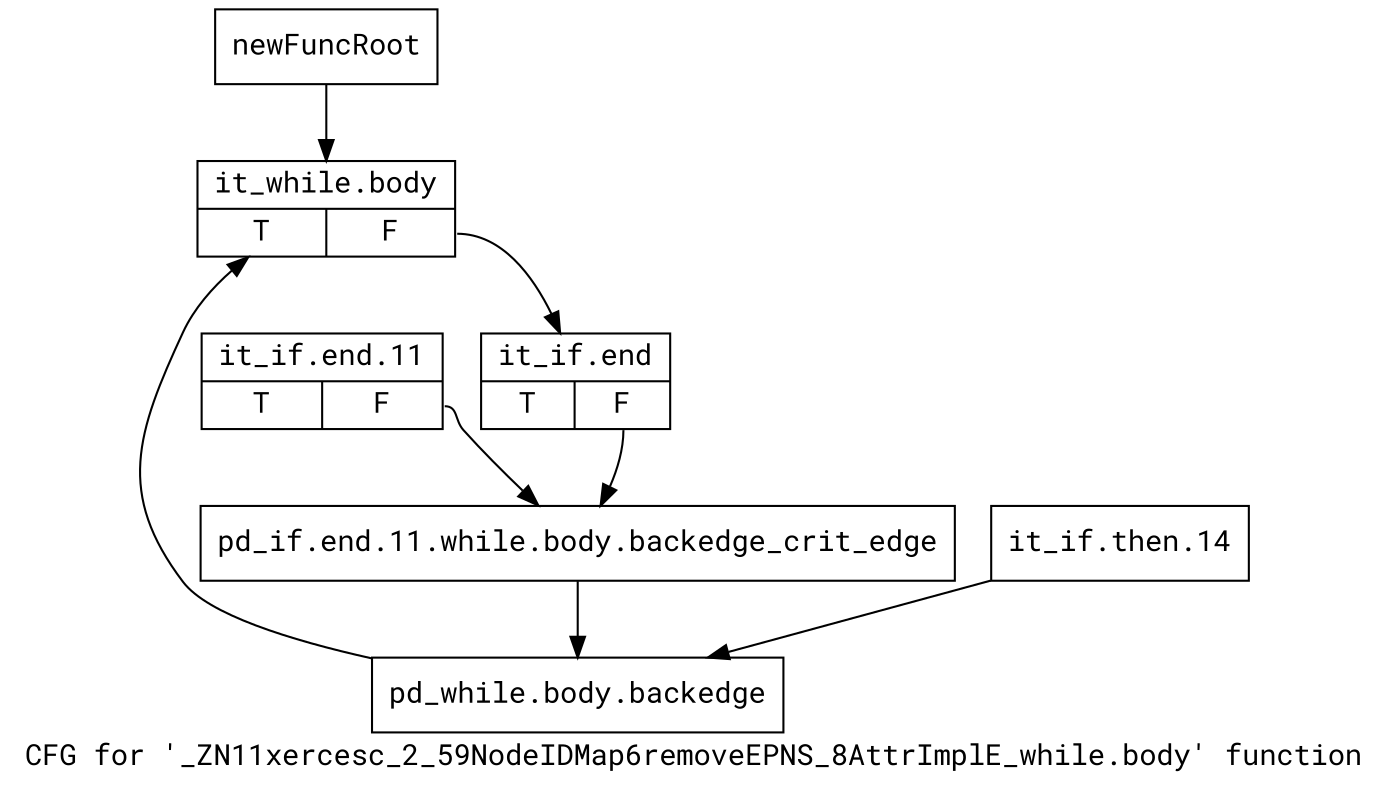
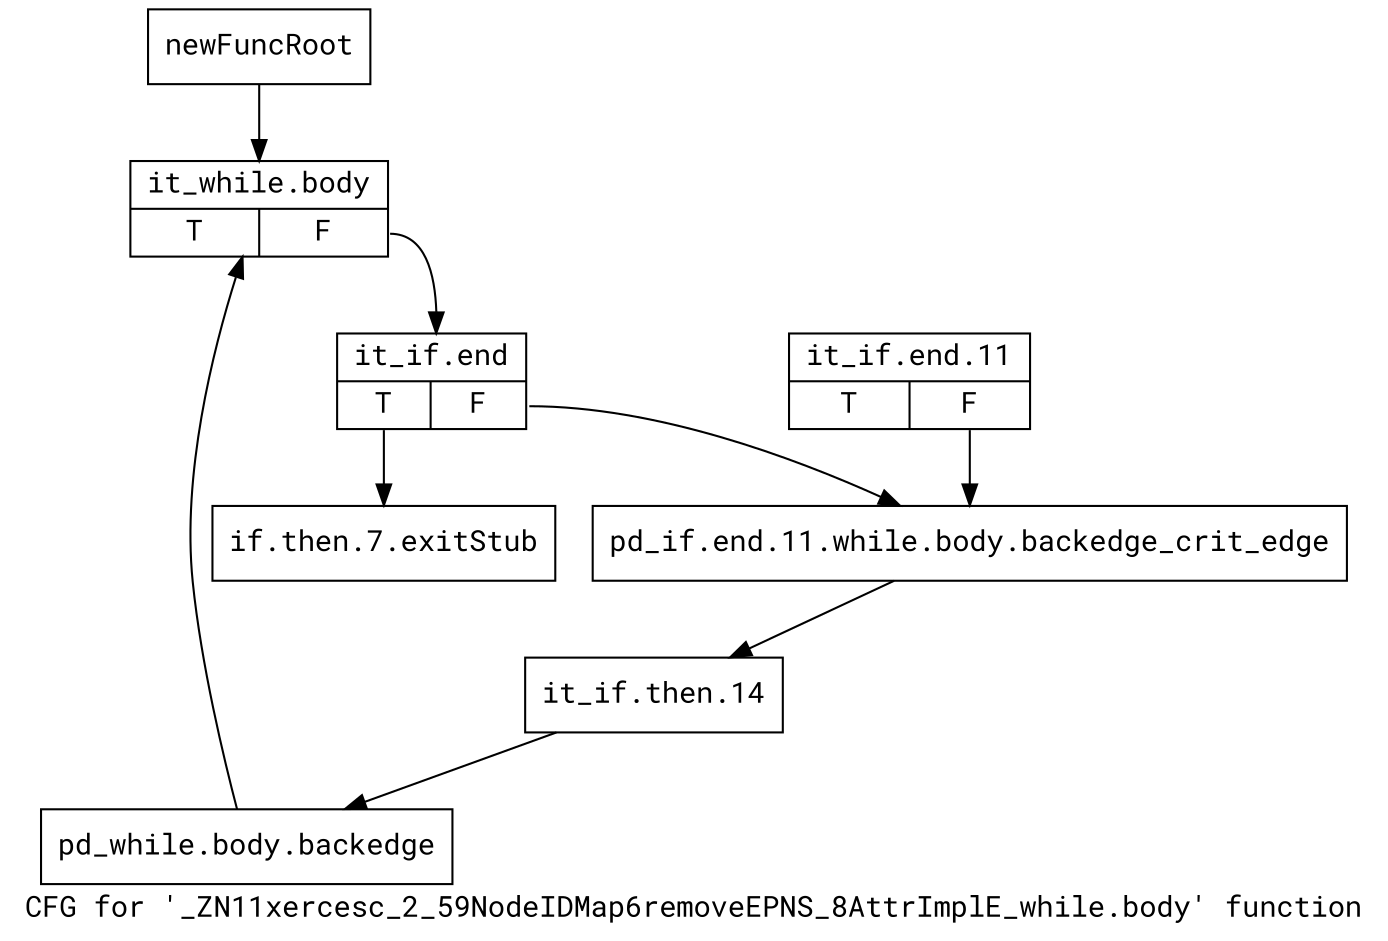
none -> (384, 543)
(578, 609) -> (822, 615)
